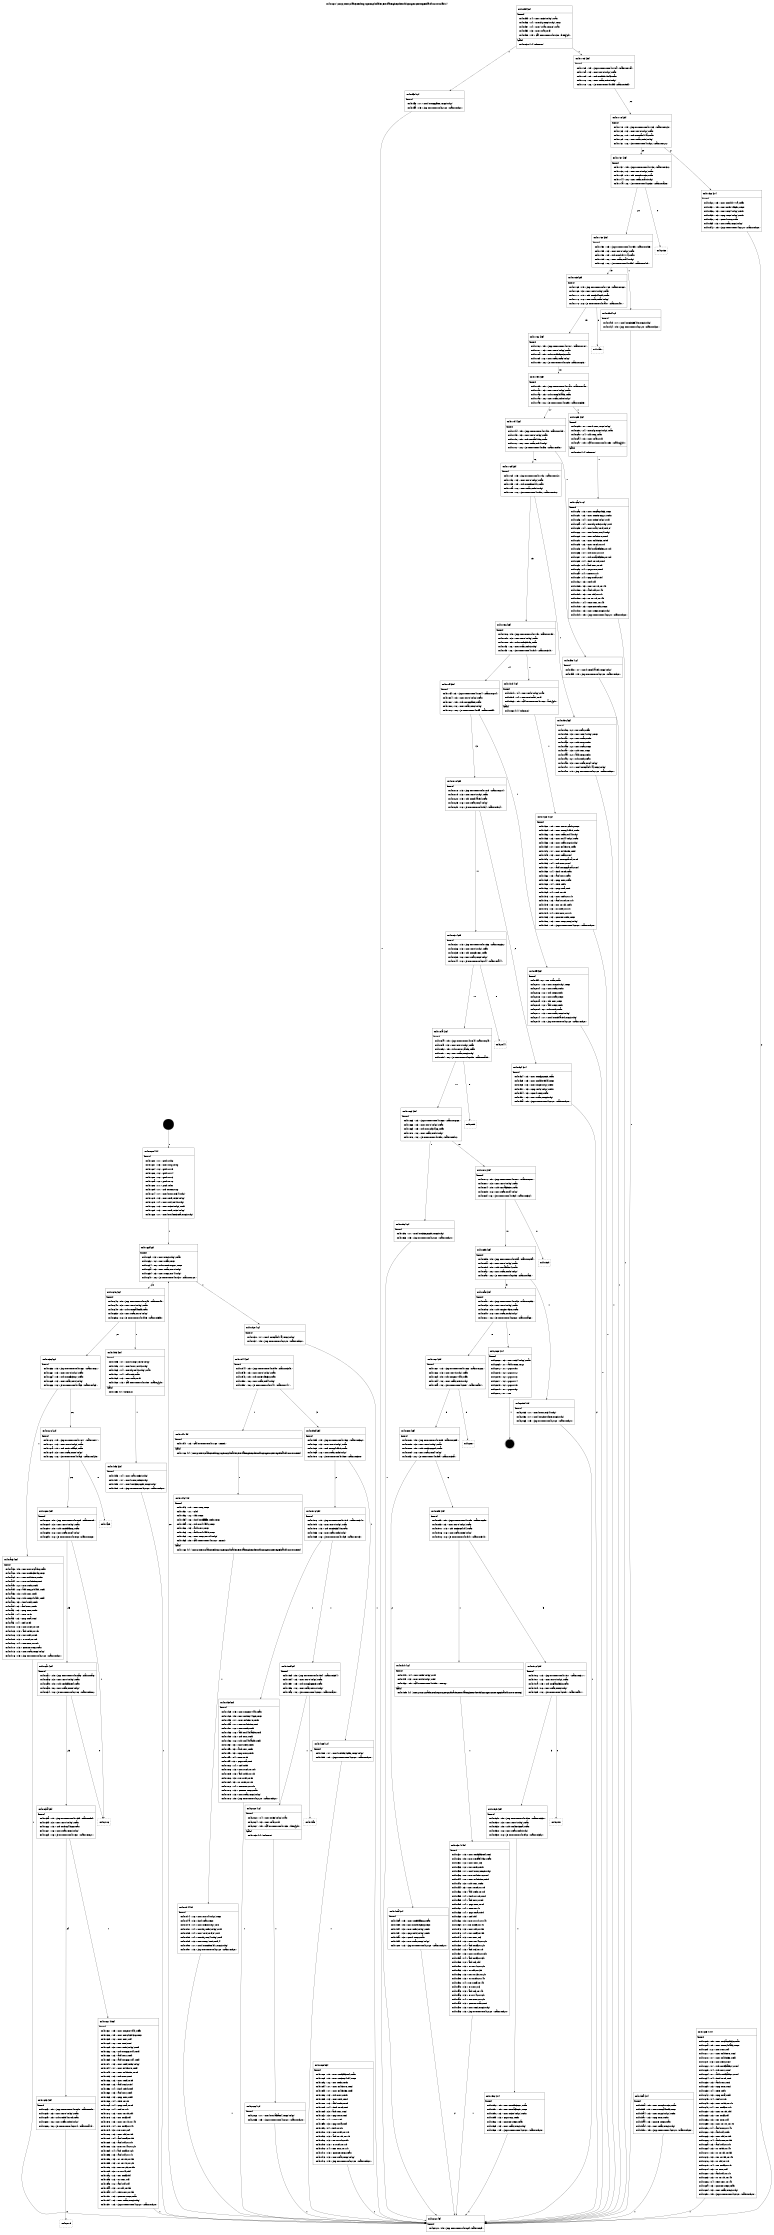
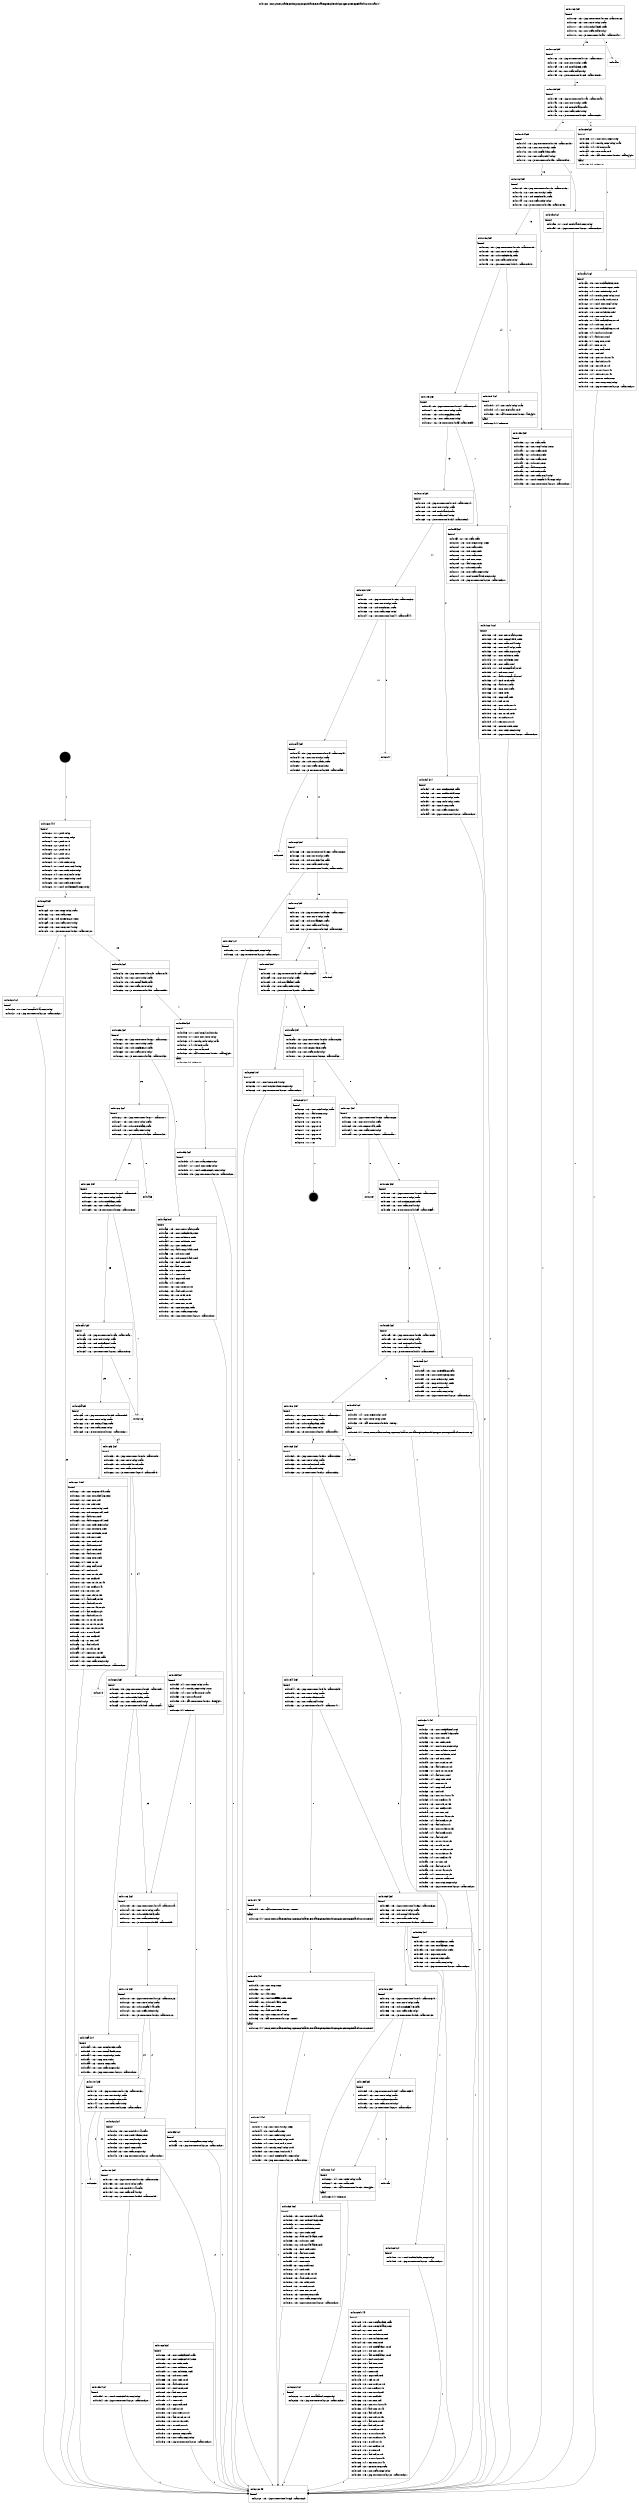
(610, 270) -> none
none -> (312, 1576)
none -> (136, 1693)
